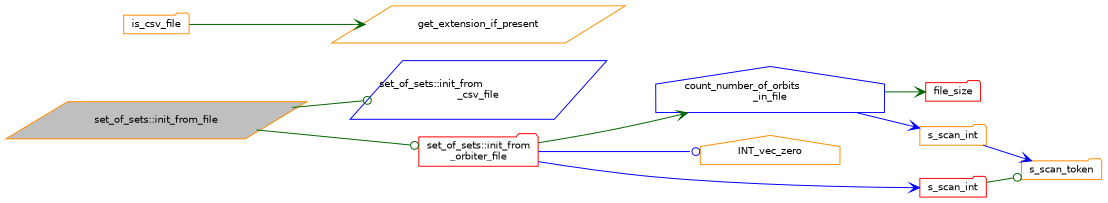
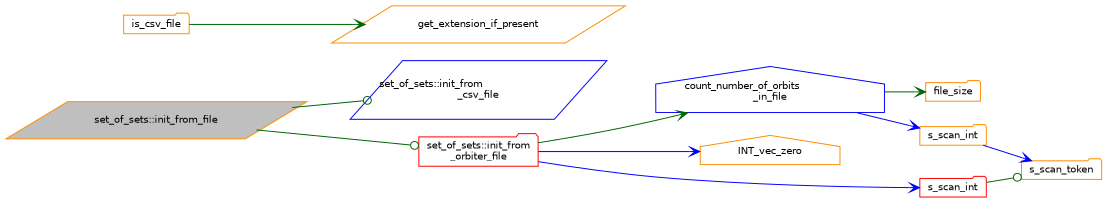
(953, 92) -> (953, 92)
(614, 152) -> (614, 152)
